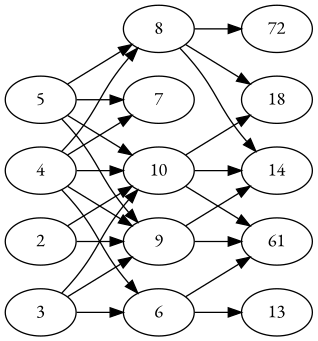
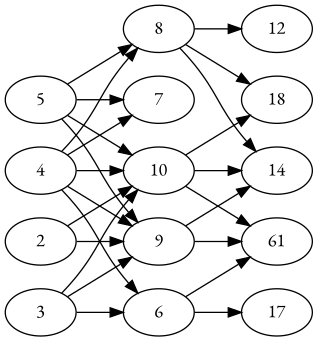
(277, 29) -> (277, 29)
(277, 312) -> (277, 312)
